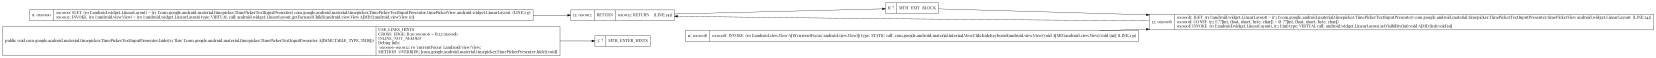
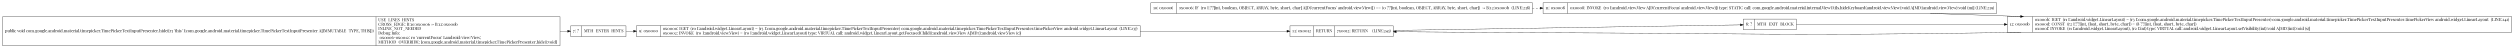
none -> (1342, 8)
(645, 15) -> (1364, 31)
none -> (630, 31)
